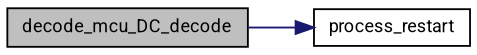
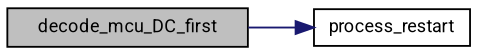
(128, 28) -> (128, 28)
